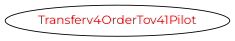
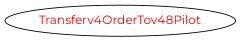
(117, 21) -> (120, 21)
